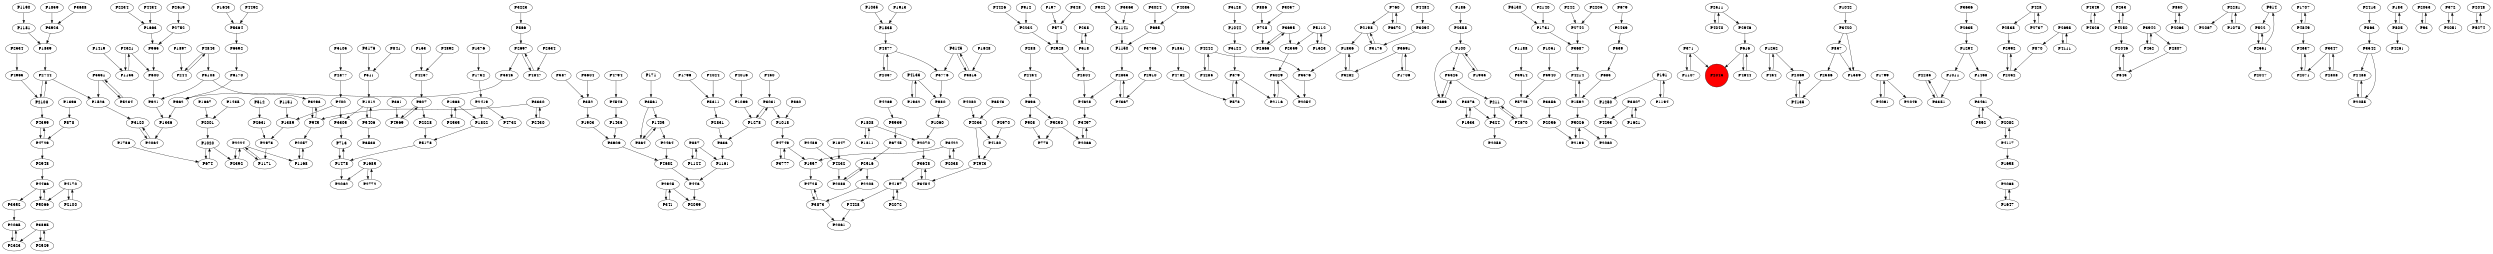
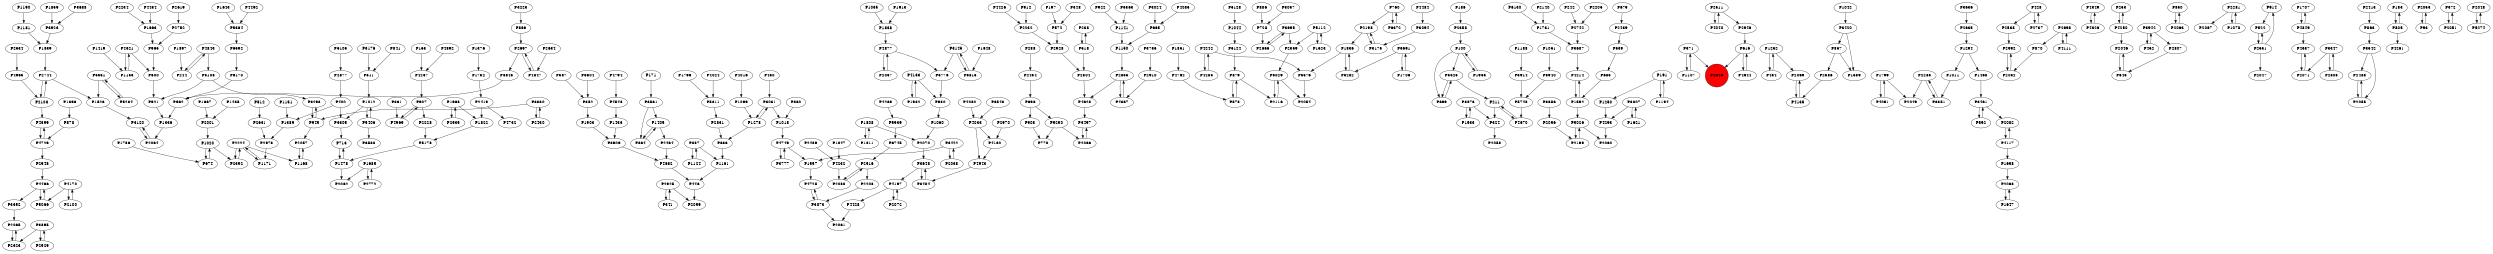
none -> (1918, 88)
none -> (2007, 173)
